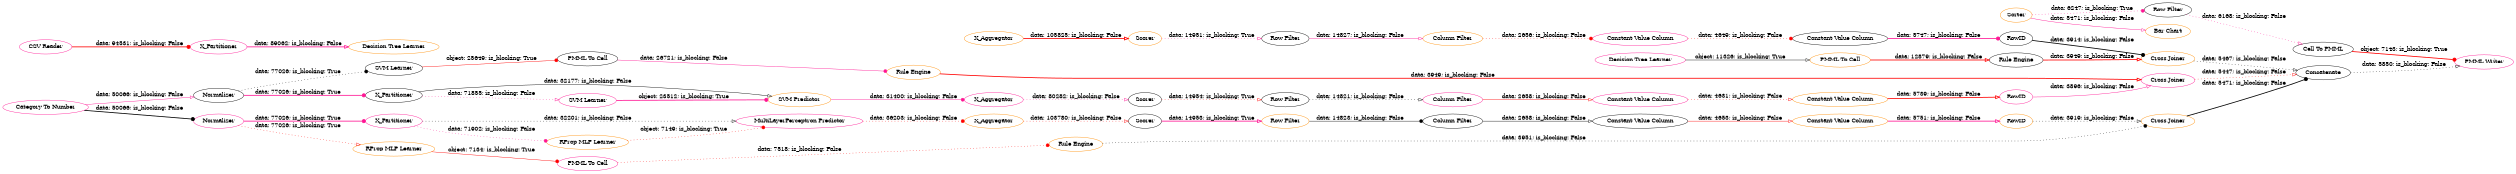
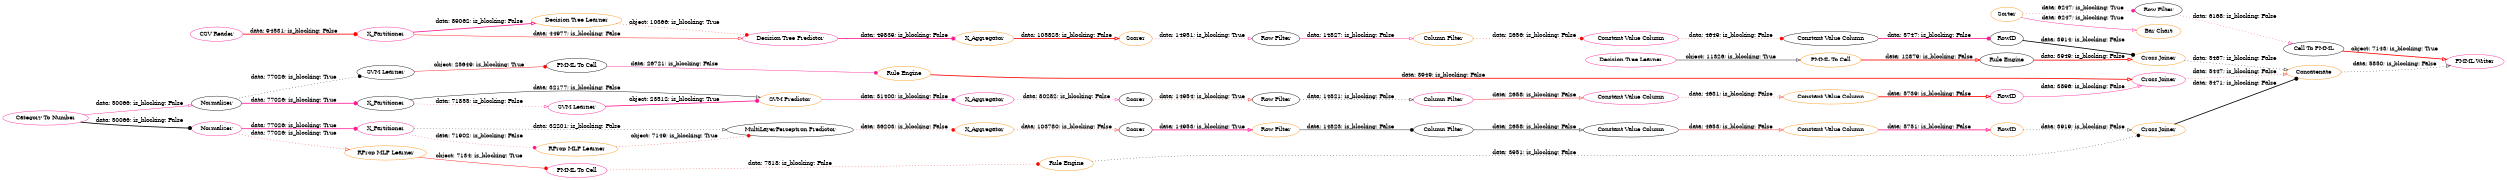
(2092, 18) -> (2083, 18)
none -> (790, 39)
(2402, 56) -> (2393, 55)
(2323, 73) -> (2314, 72)
(799, 121) -> (790, 130)
